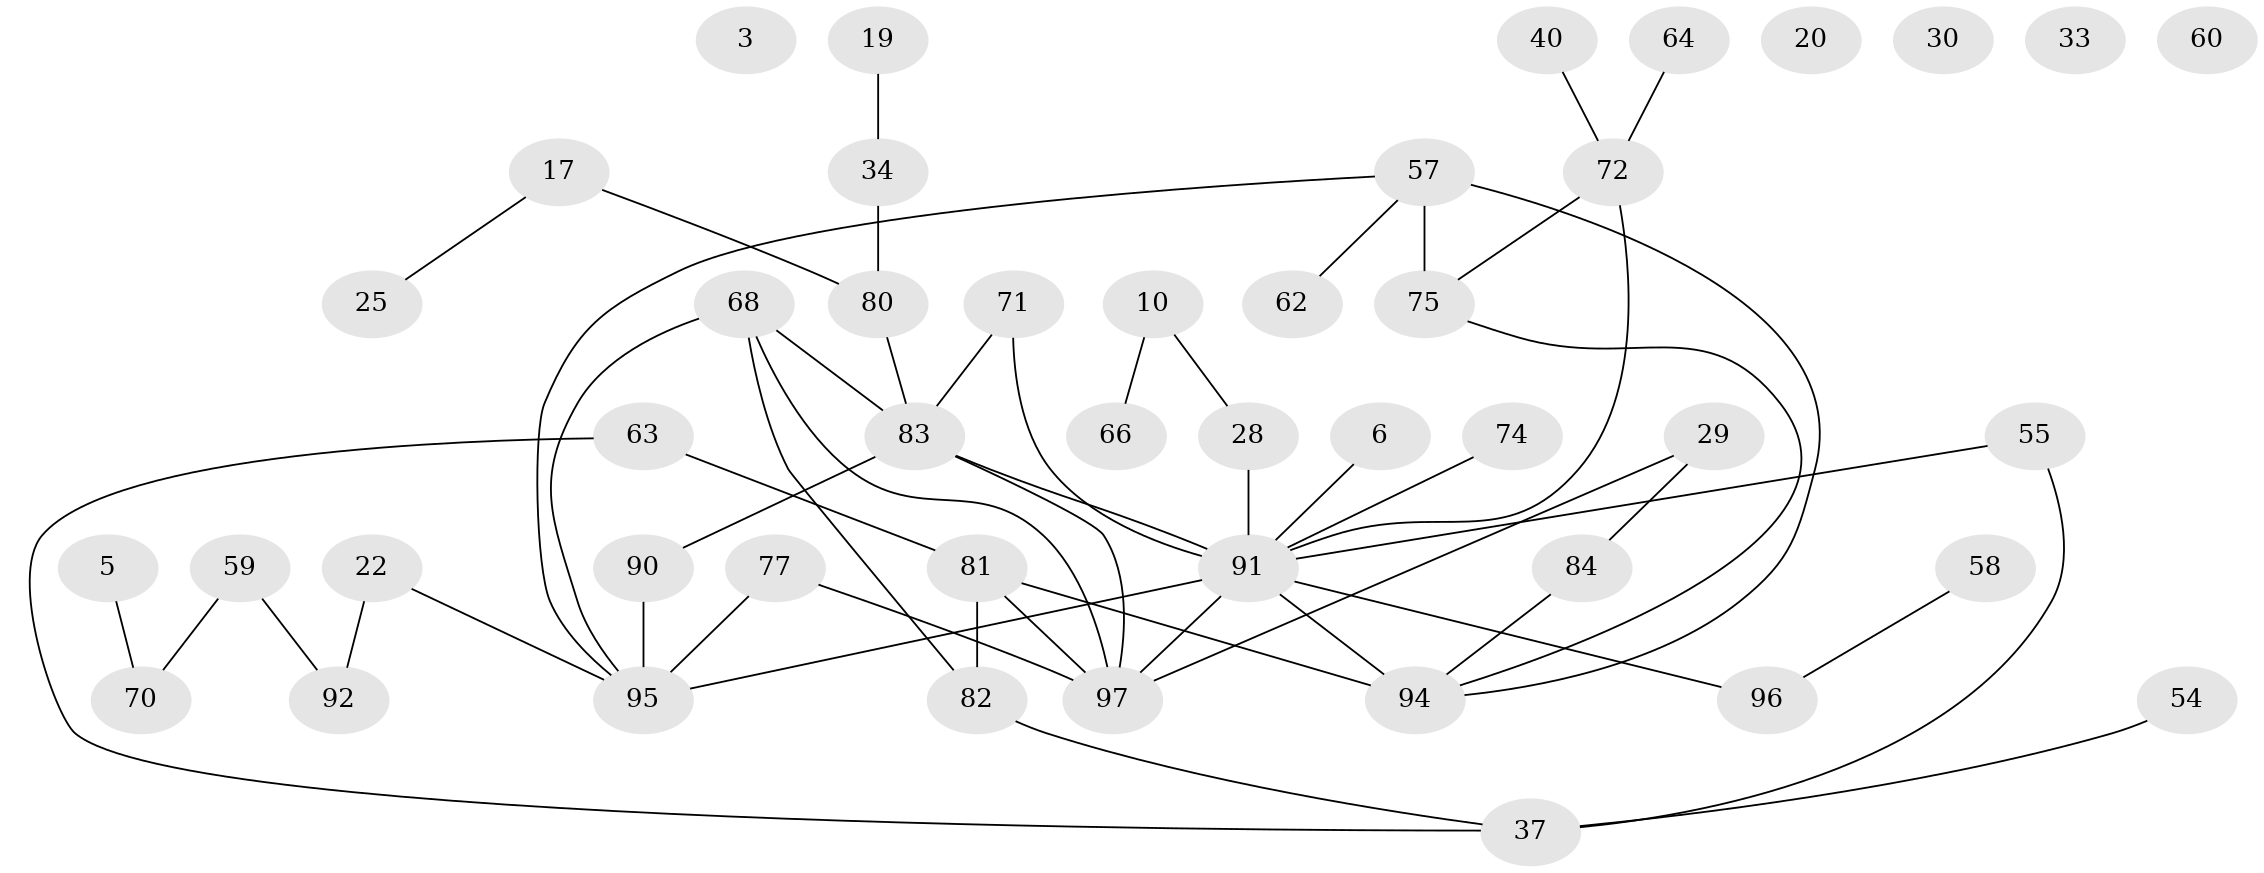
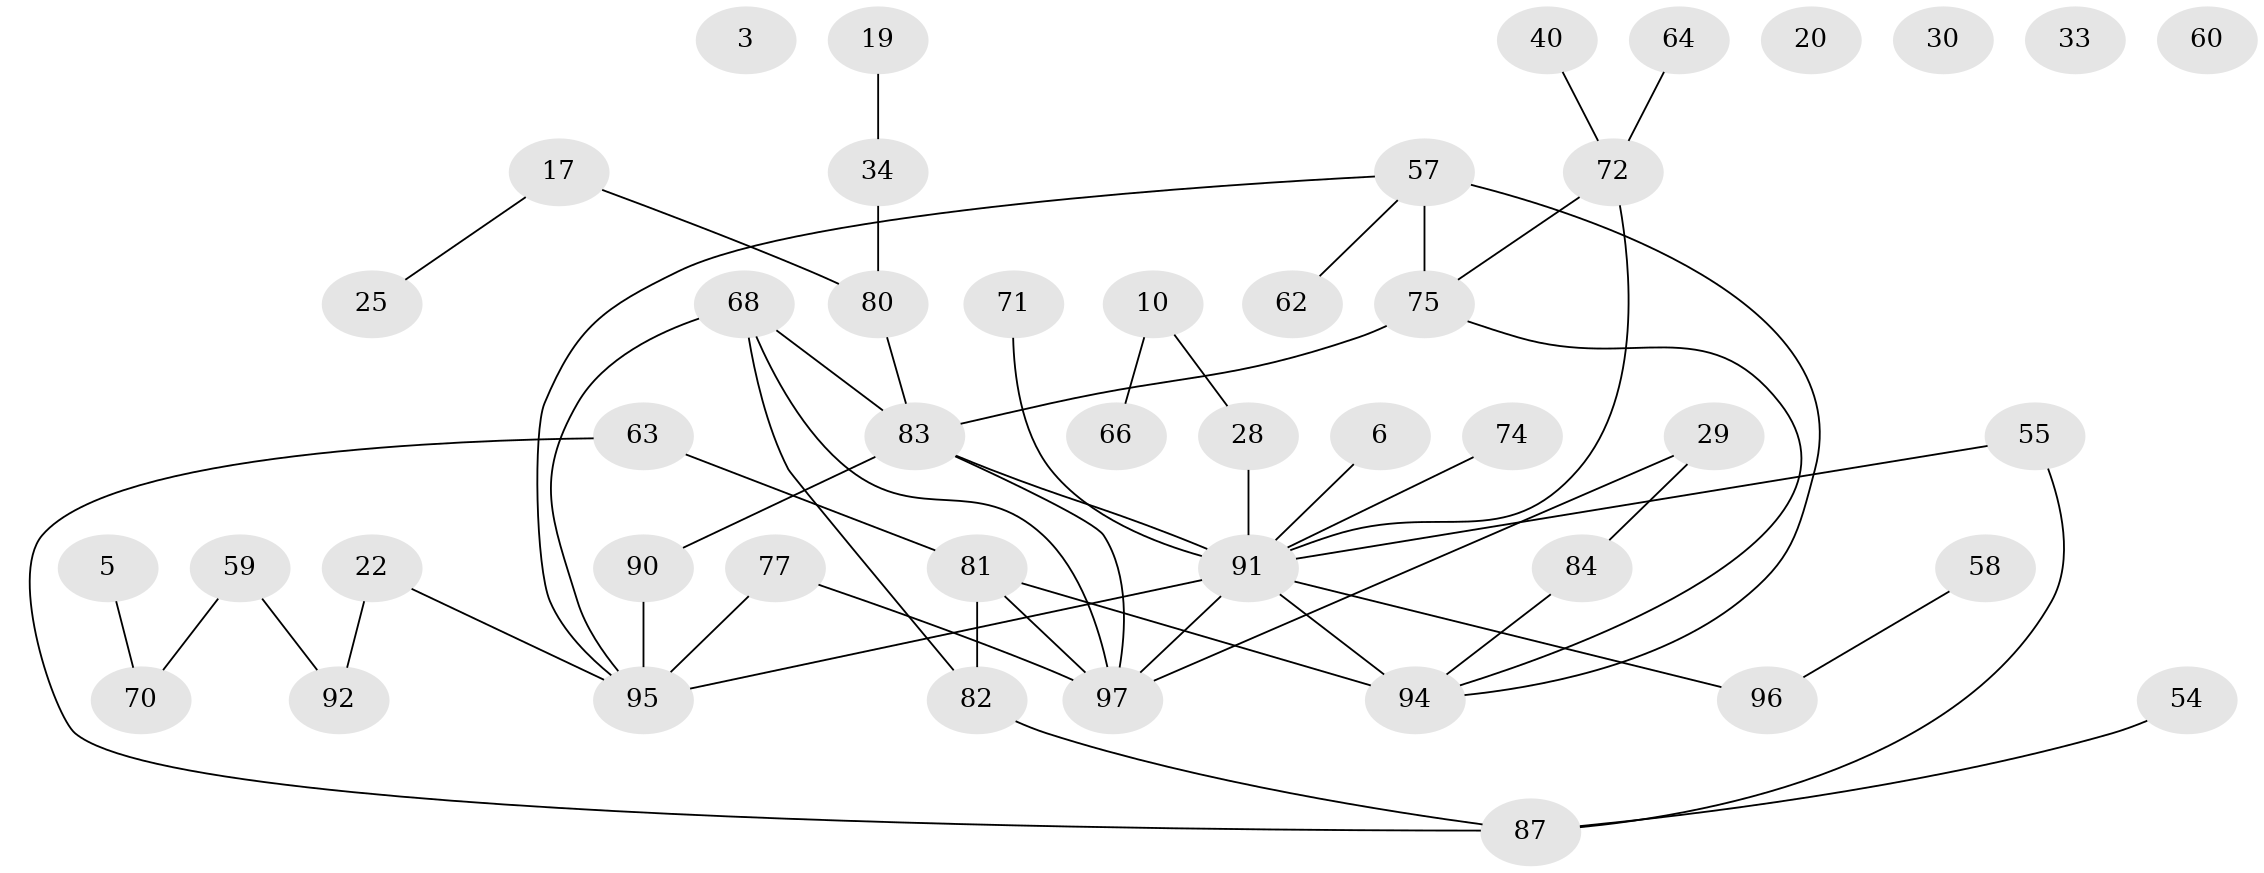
(964, 370) -> (1175, 381)
(1531, 832) -> (1531, 832)
